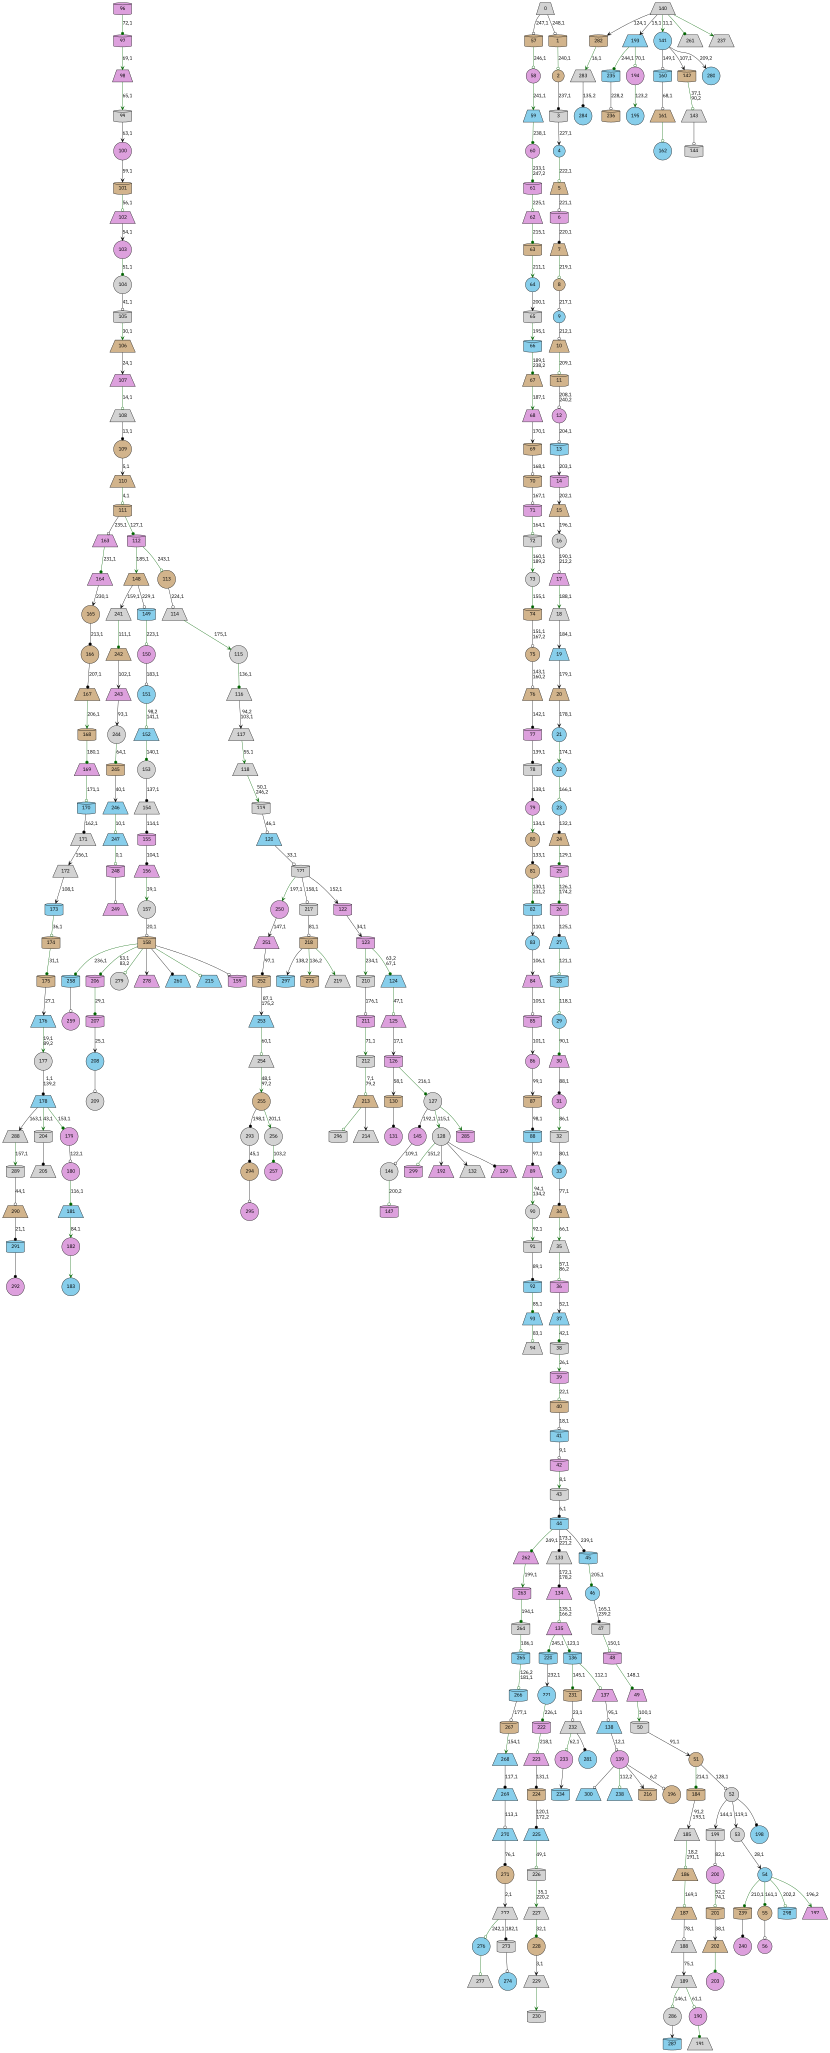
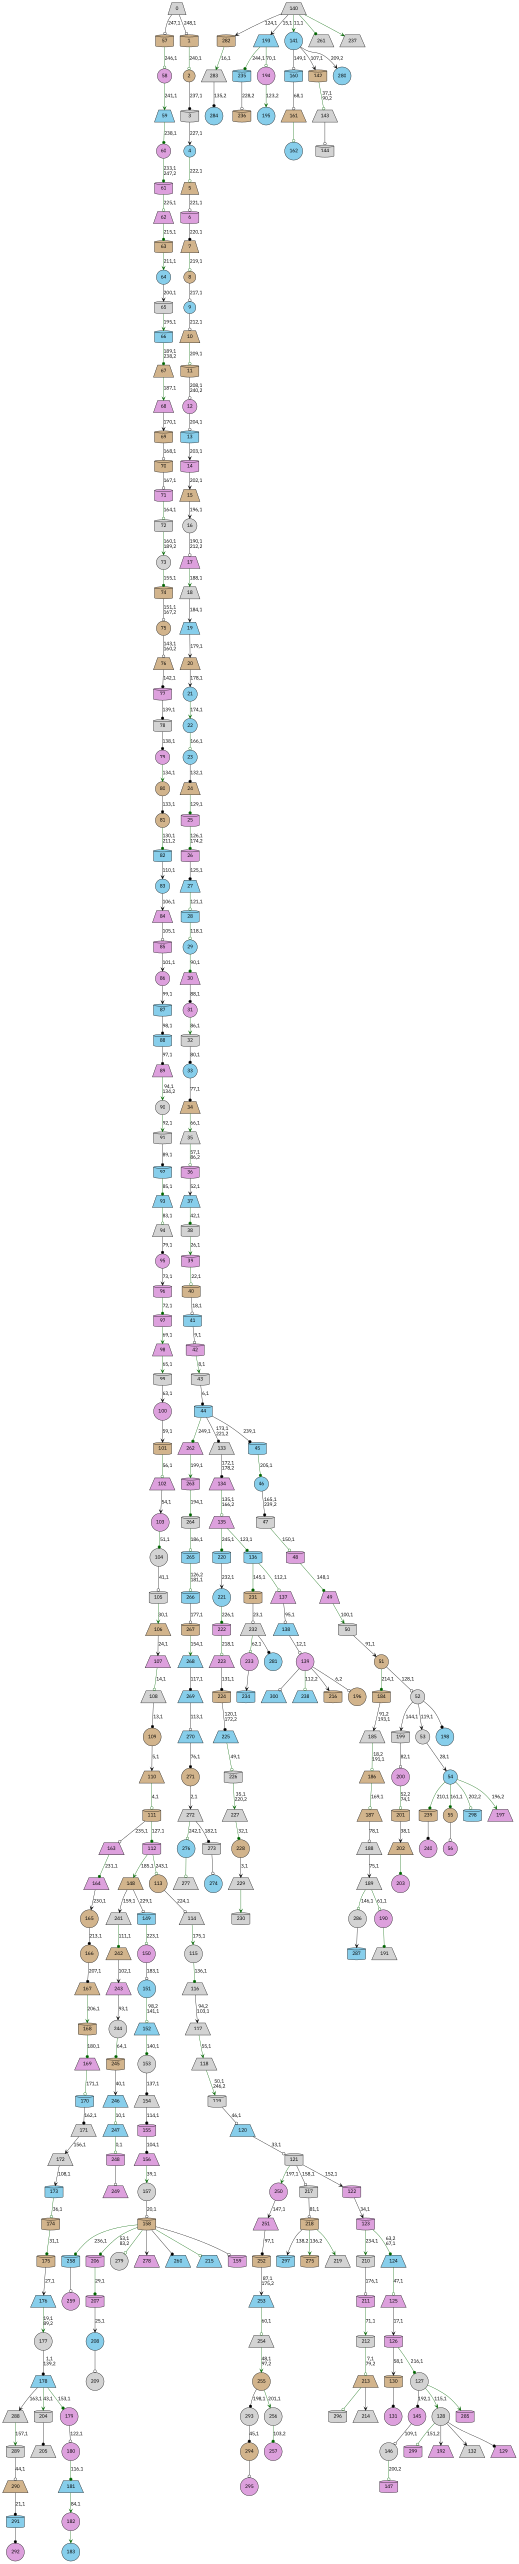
(533, 1101) -> (163, 1010)
none -> (163, 1261)
